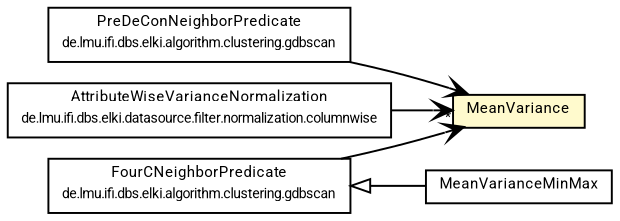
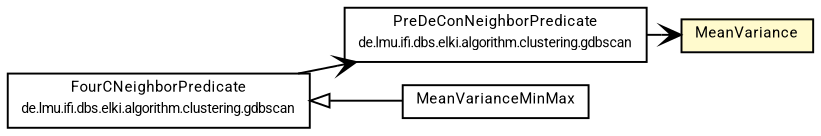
(199, 110) -> none
(393, 147) -> (318, 70)
